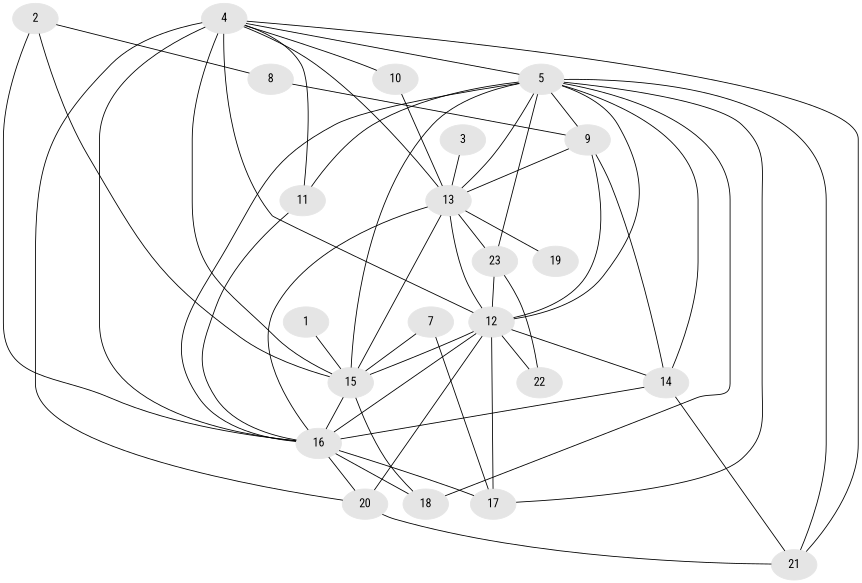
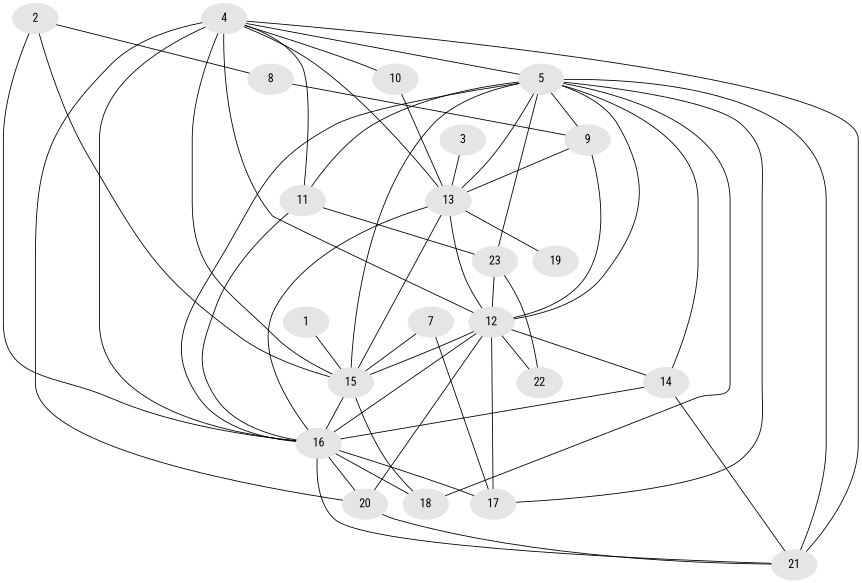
(472, 231) -> (399, 231)
(636, 259) -> none
none -> (519, 550)
